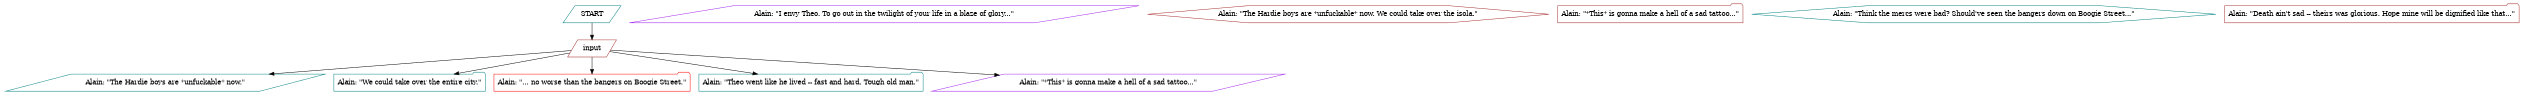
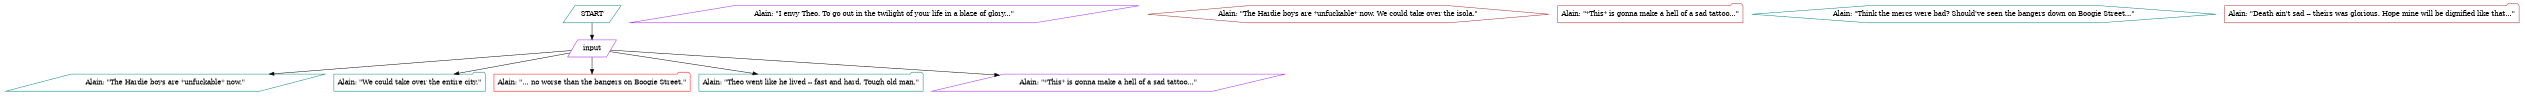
(592, 48) -> (592, 48)
